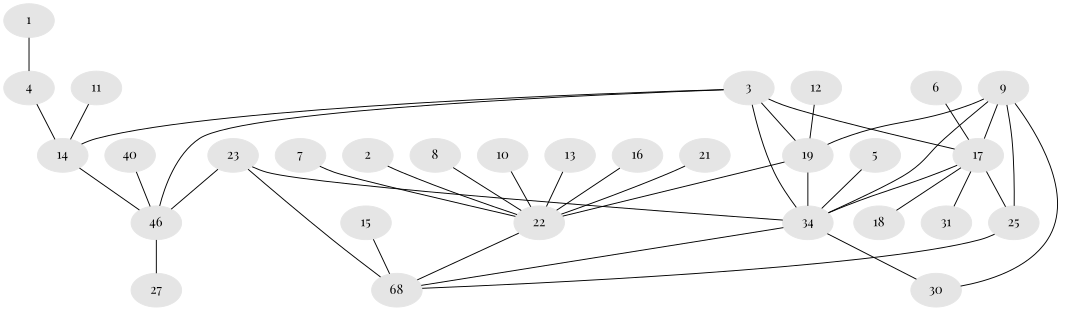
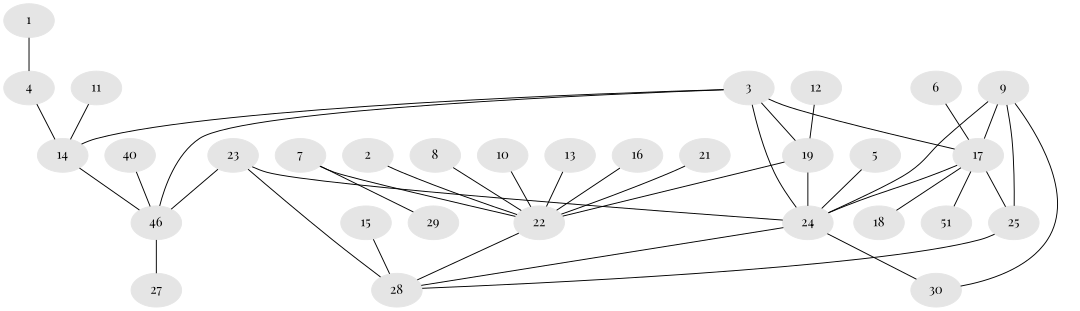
(906, 122) -> none
none -> (433, 223)
(808, 223) -> (808, 223)
(946, 223) -> (946, 223)
(397, 290) -> (397, 290)
